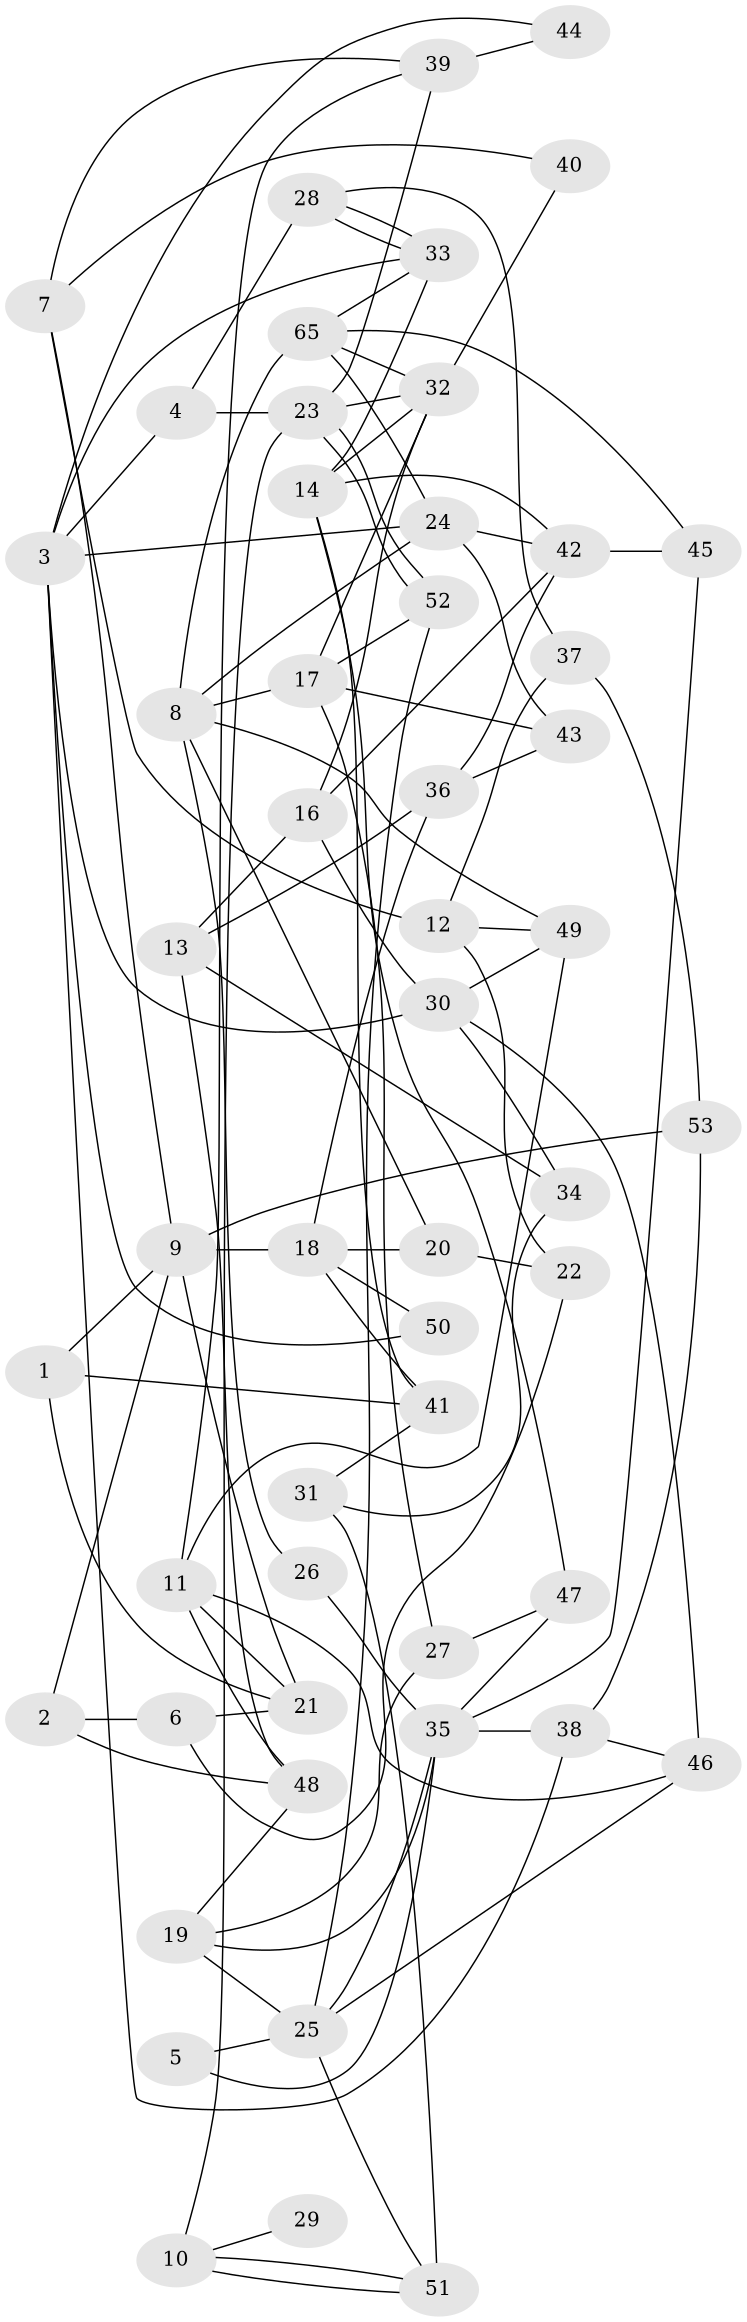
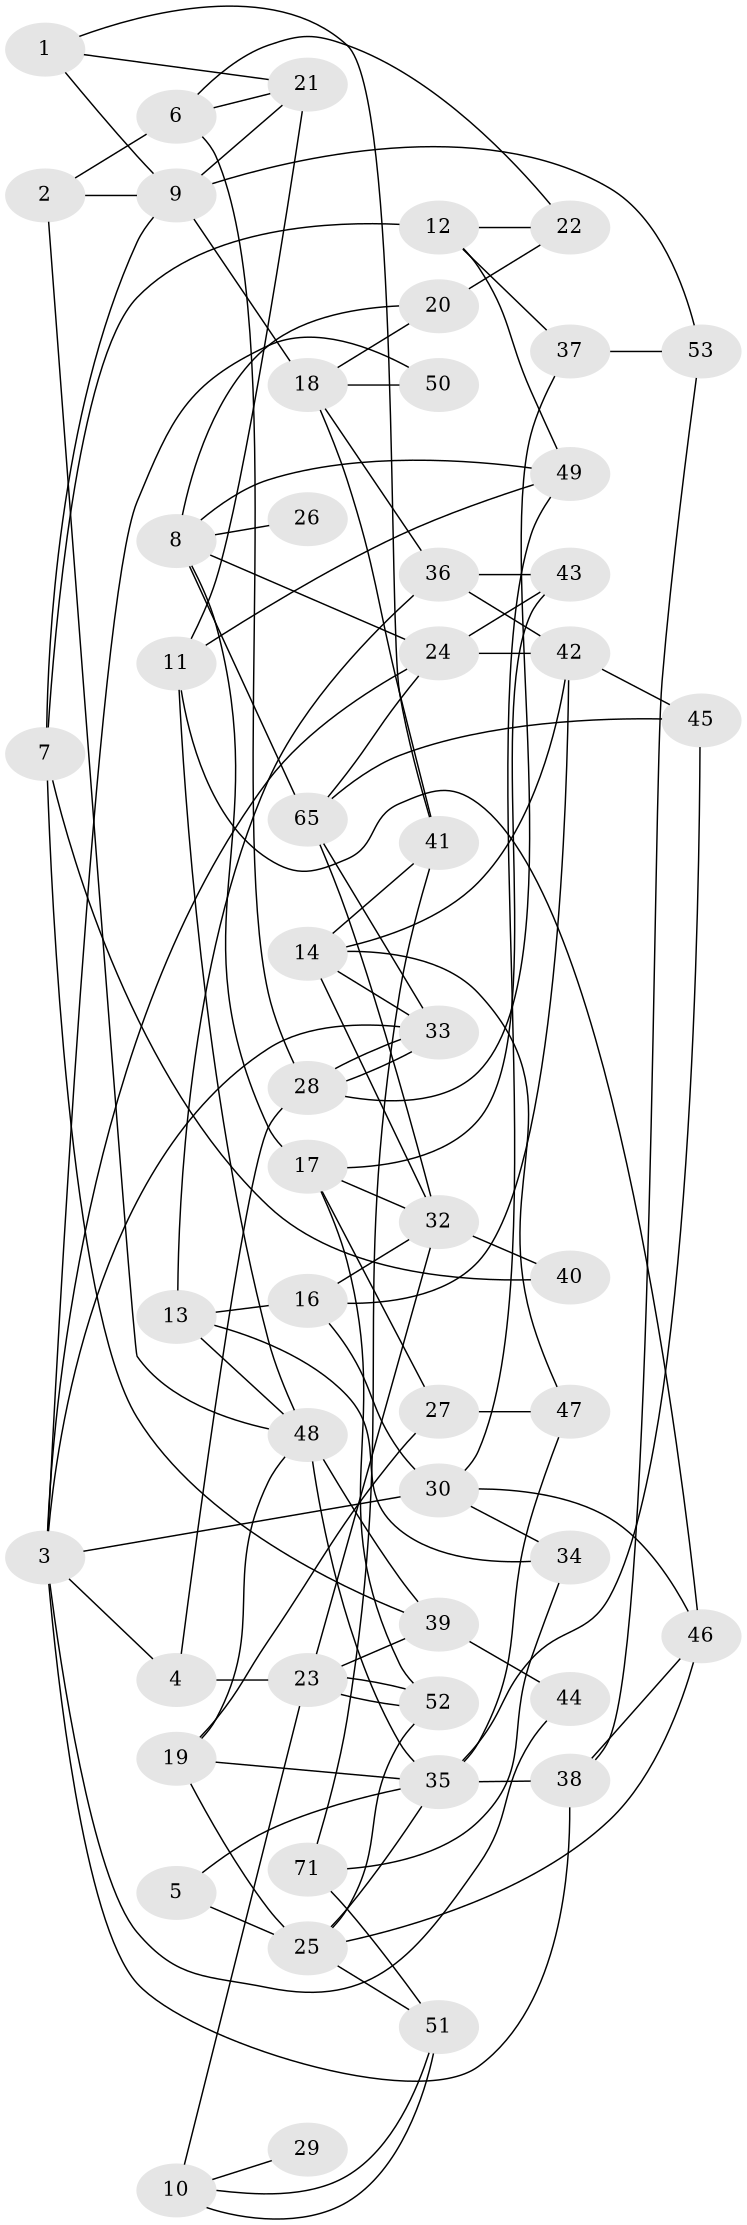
none -> (255, 599)
(221, 778) -> (378, 1546)
(308, 1495) -> (308, 1870)
(354, 1630) -> (347, 1617)
